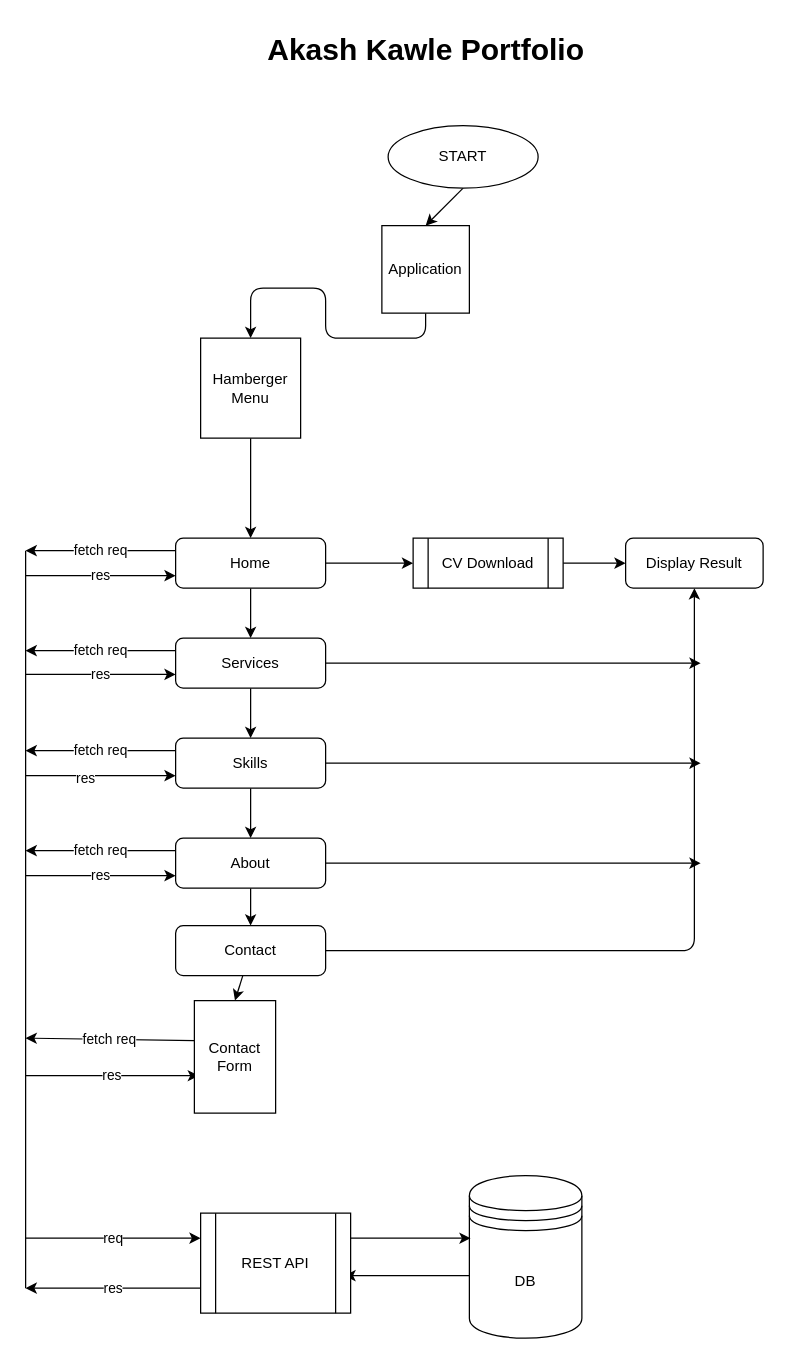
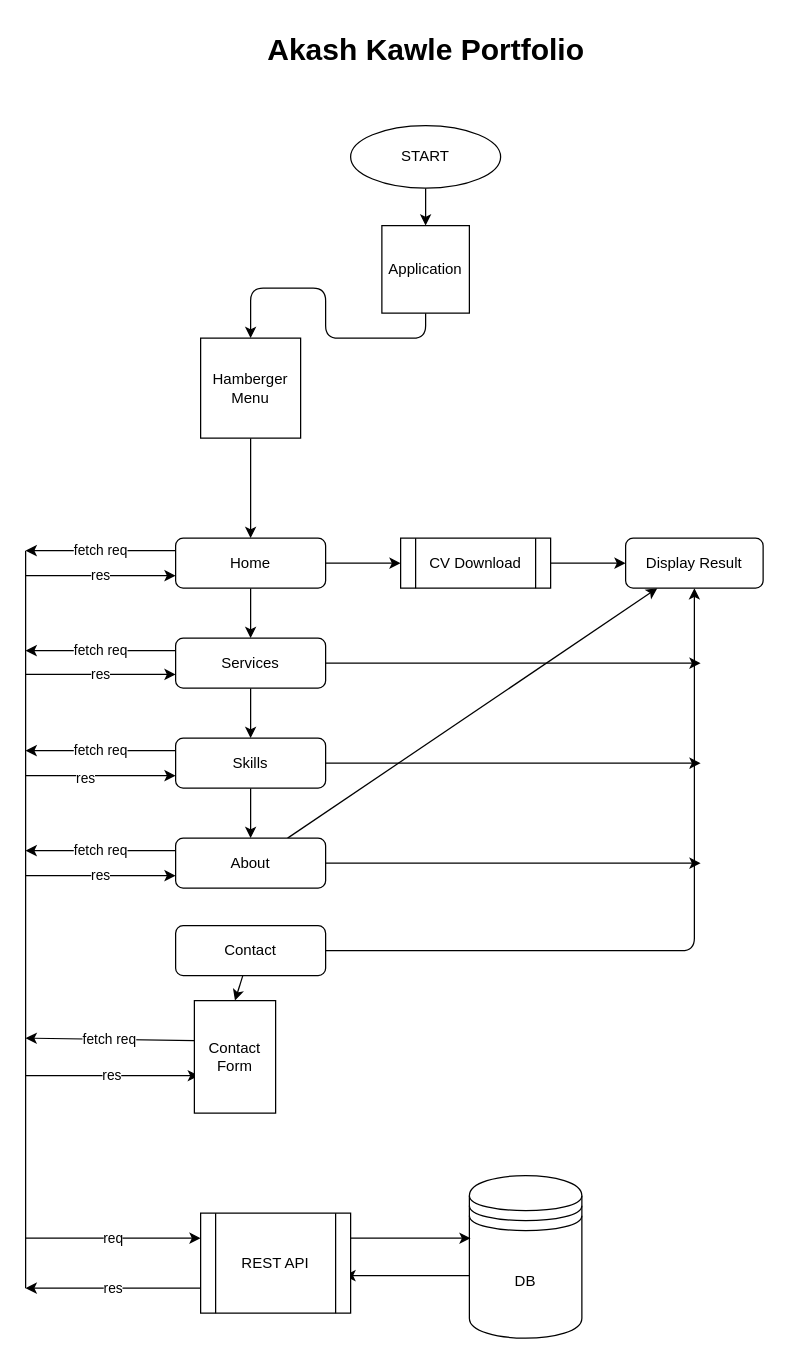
(463, 157) -> (426, 157)
(488, 563) -> (476, 563)
(251, 902) -> (472, 714)
